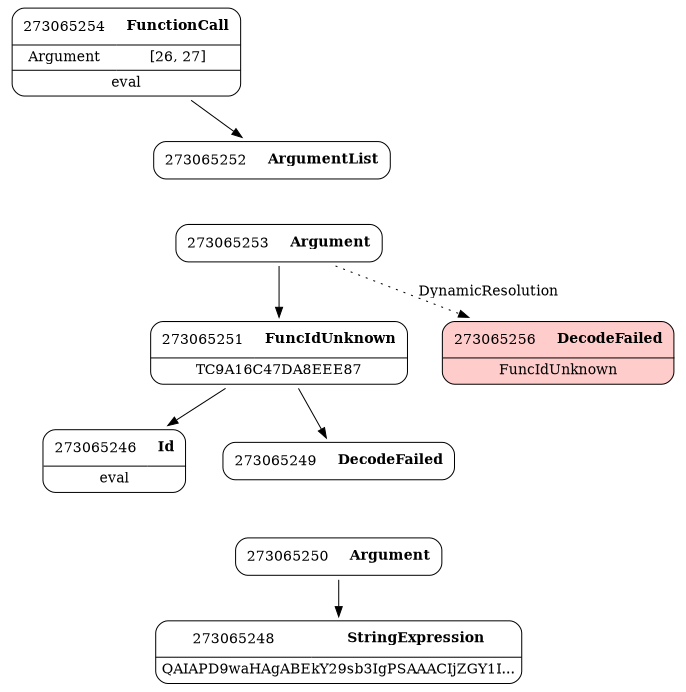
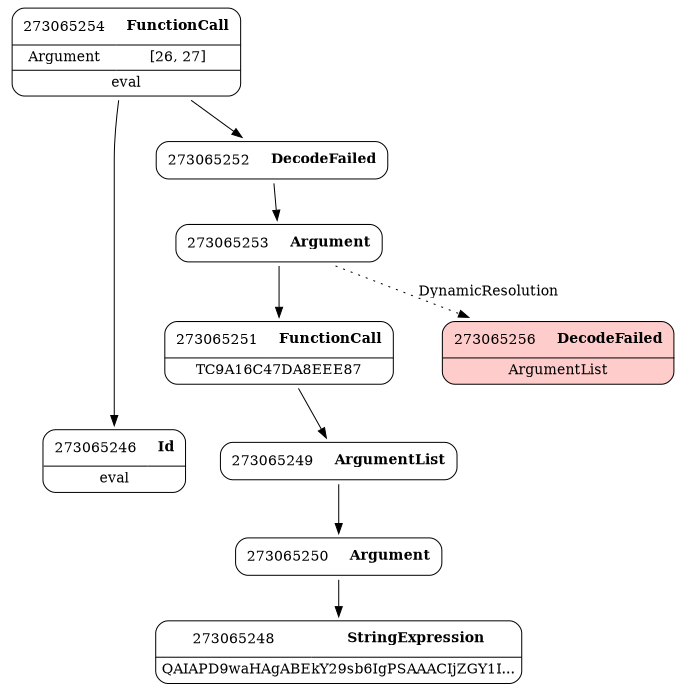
(324, 159) -> (324, 159)
none -> (275, 197)
(331, 339) -> (331, 339)
(559, 370) -> (559, 370)
(201, 404) -> (114, 258)
(391, 460) -> (390, 460)
none -> (339, 504)
(339, 669) -> (339, 669)
